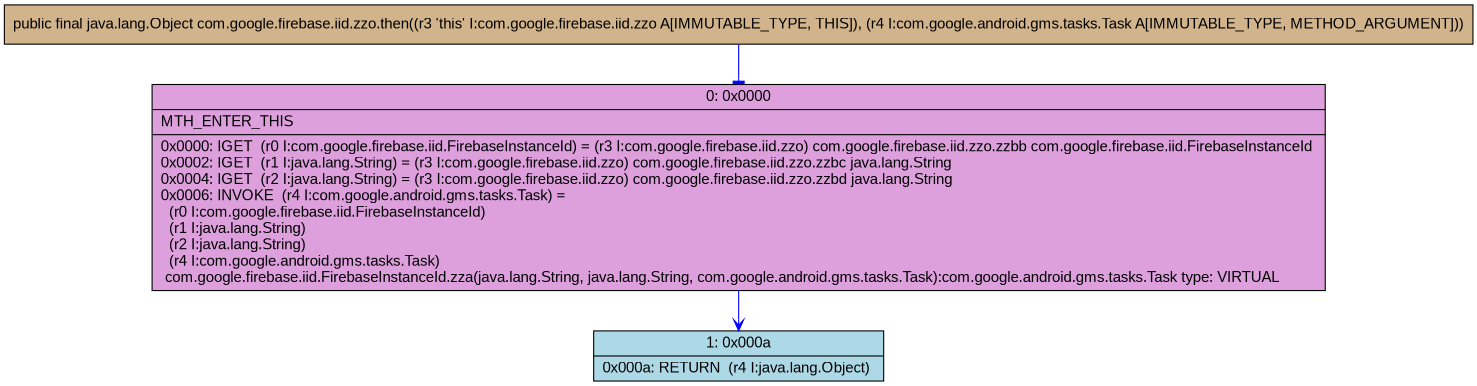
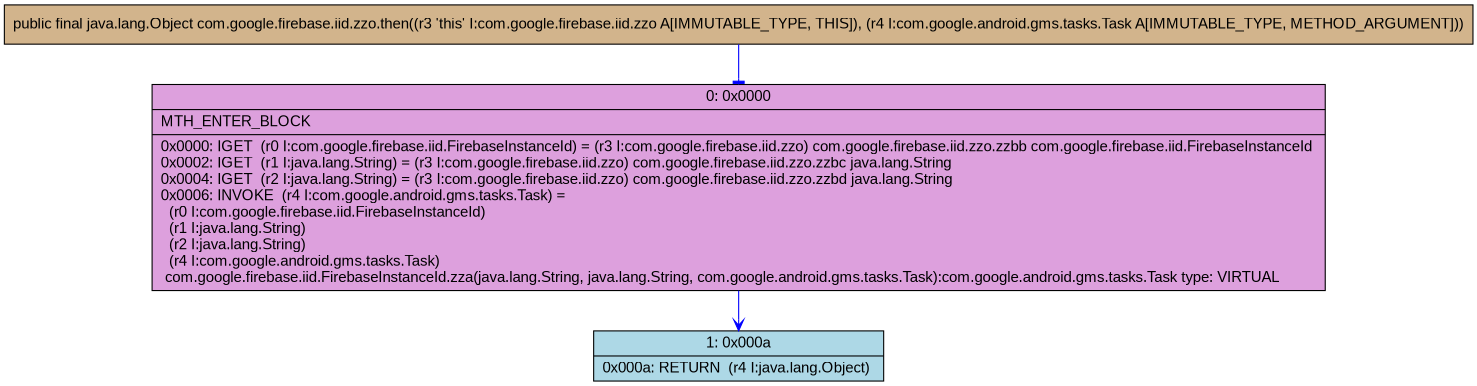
(227, 122) -> (236, 122)
